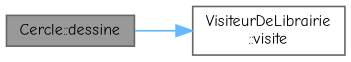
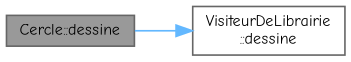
(269, 31) -> (269, 31)
